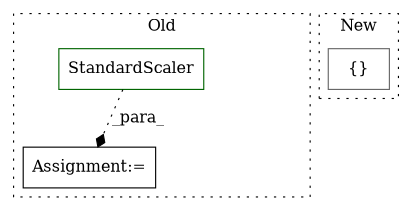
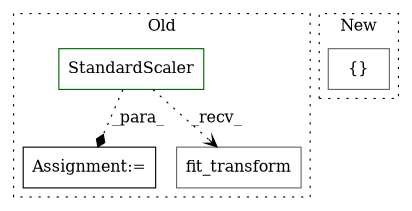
none -> (239, 168)
